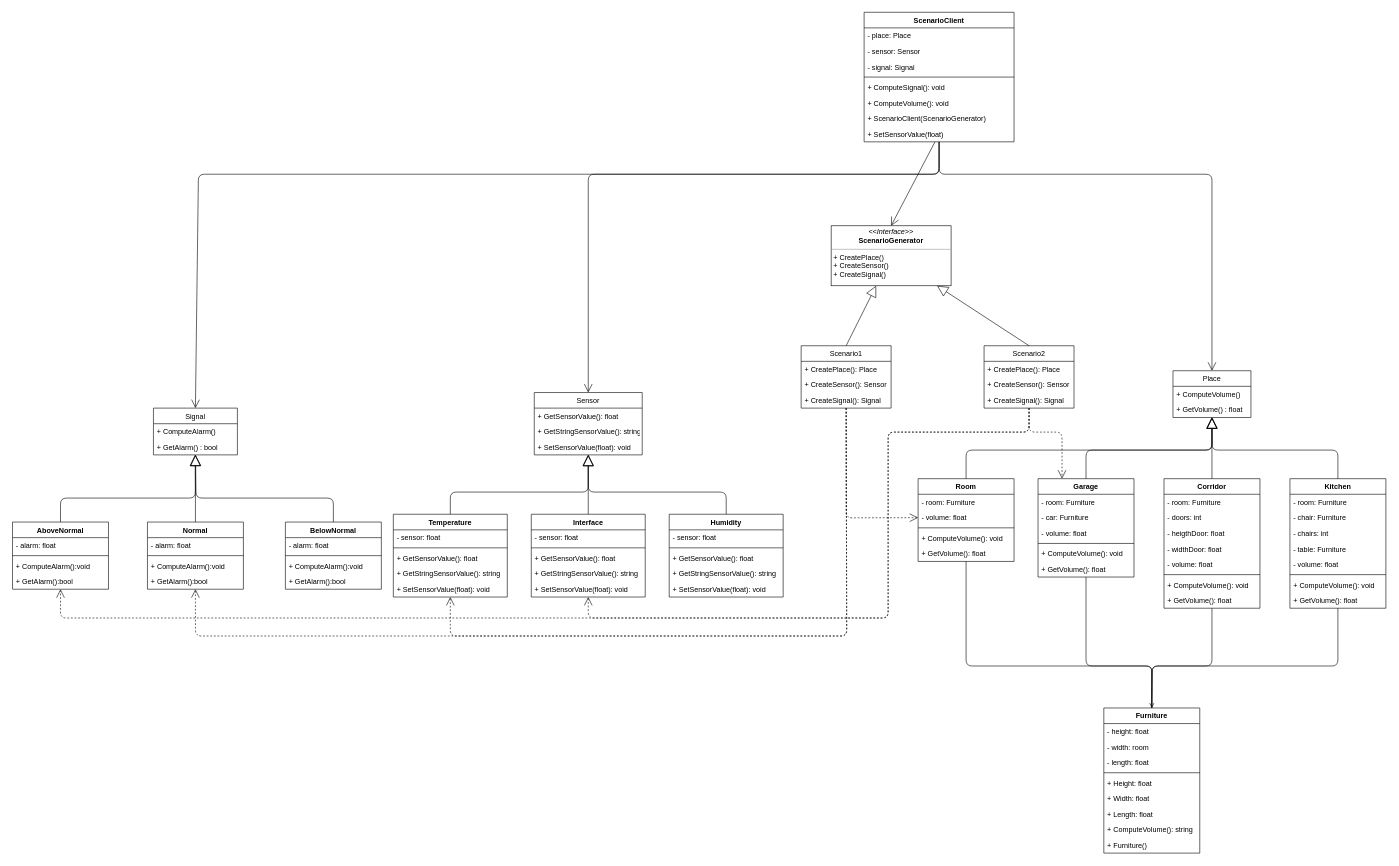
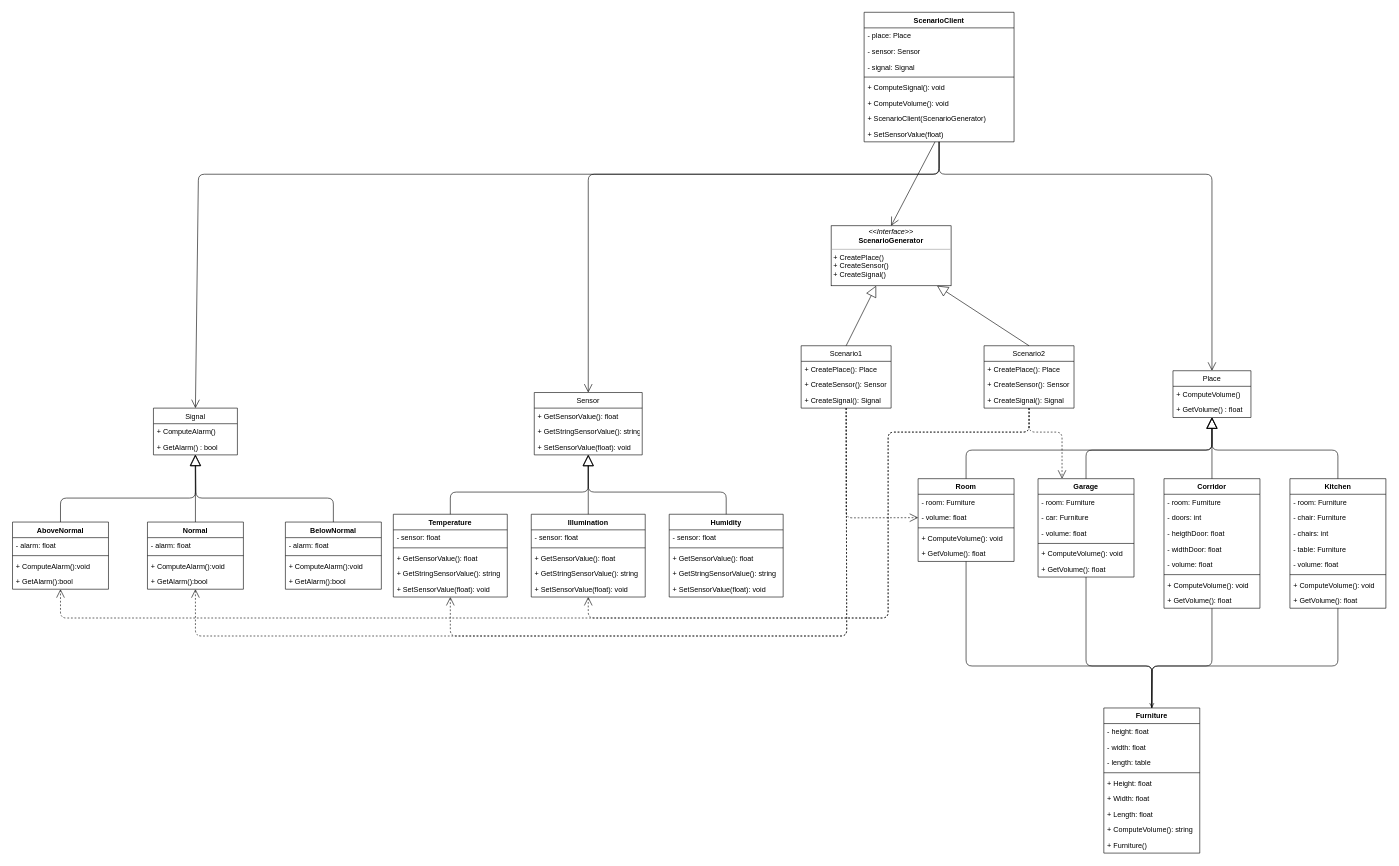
(588, 523) -> (588, 523)
(1130, 748) -> (1131, 748)
(1133, 763) -> (1133, 763)
